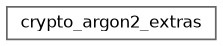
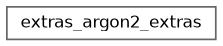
(111, 23) -> (111, 23)
